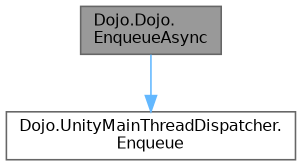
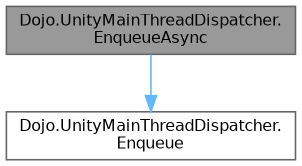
(151, 30) -> (151, 30)
